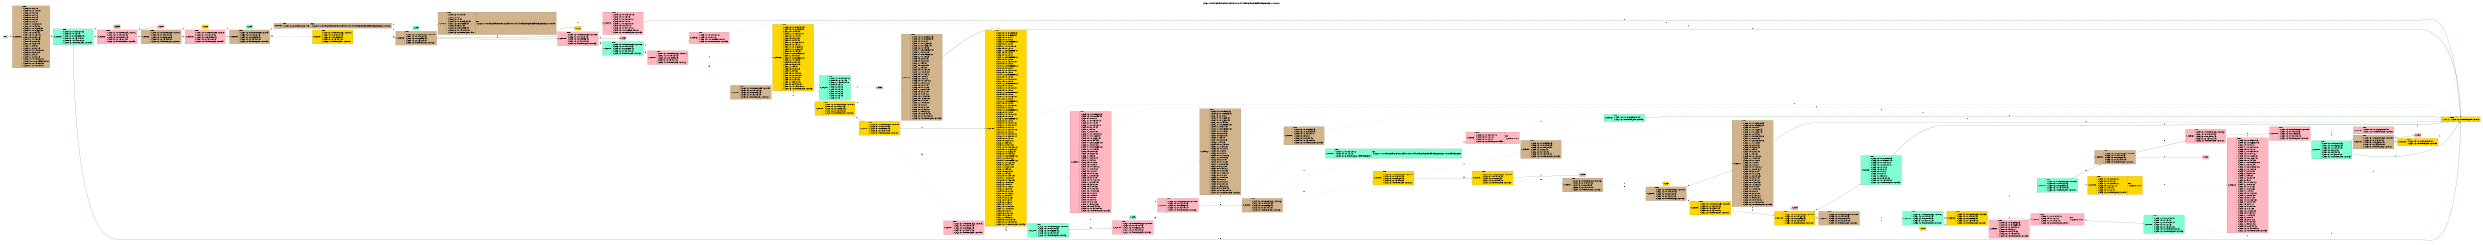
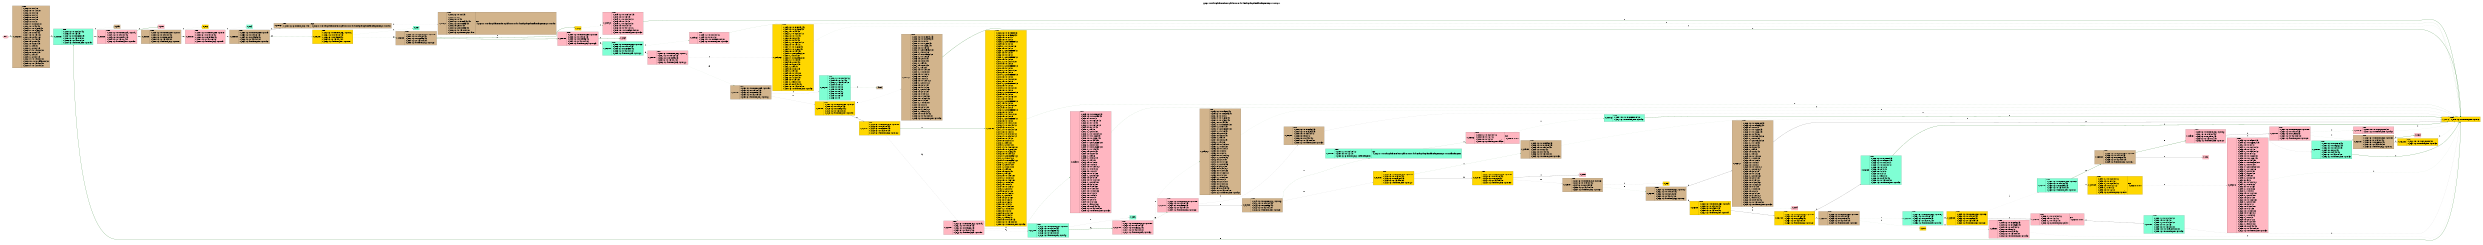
(579, 23) -> (592, 27)
(2332, 134) -> (2331, 131)
